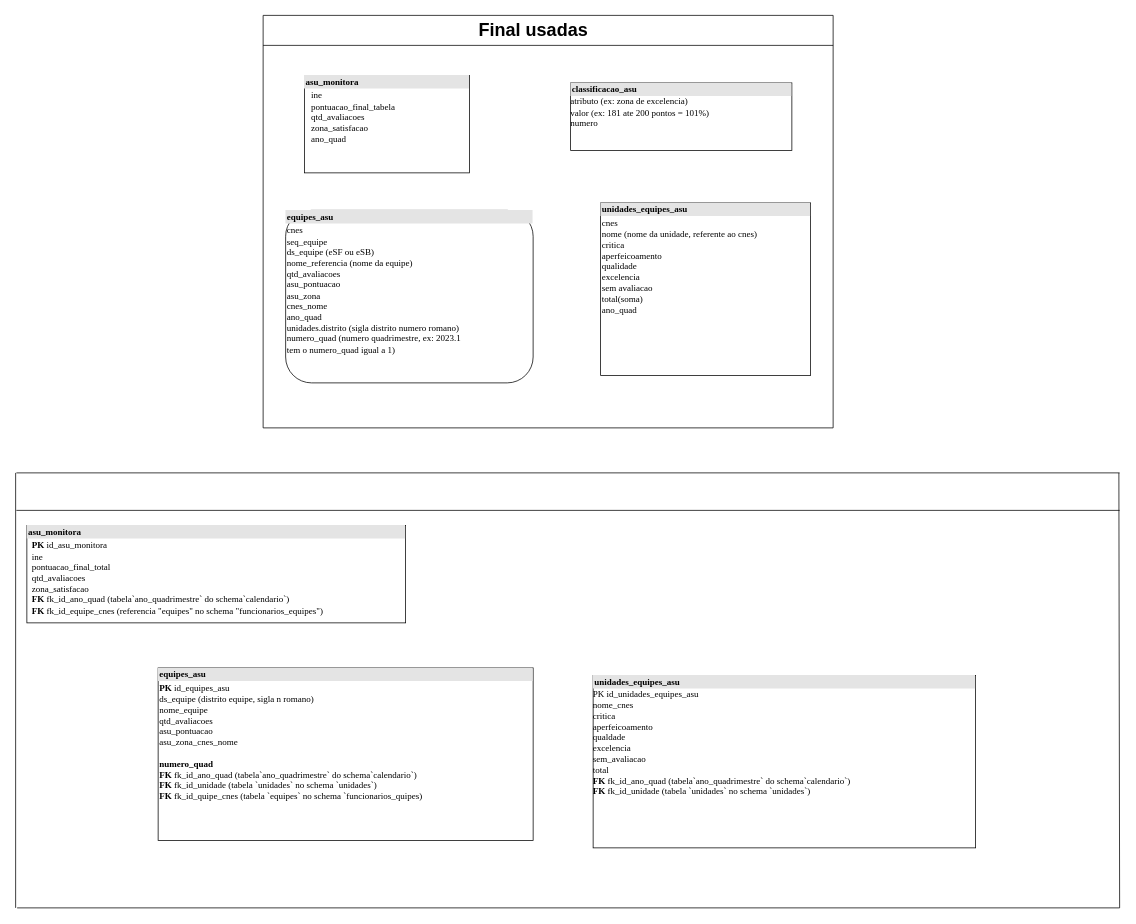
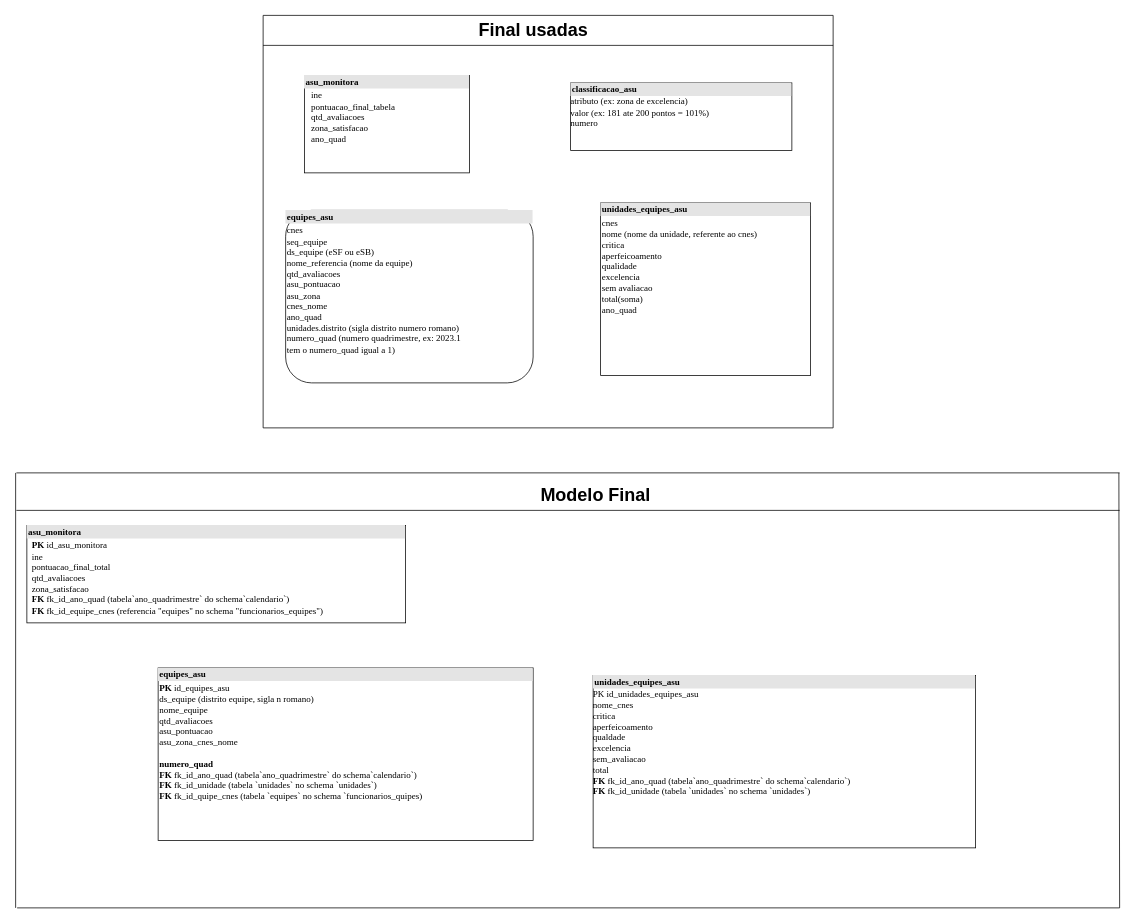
none -> (595, 495)
